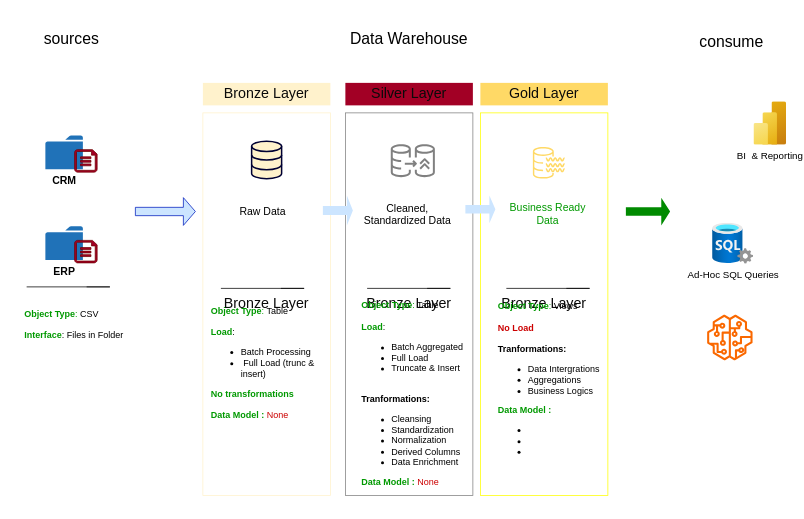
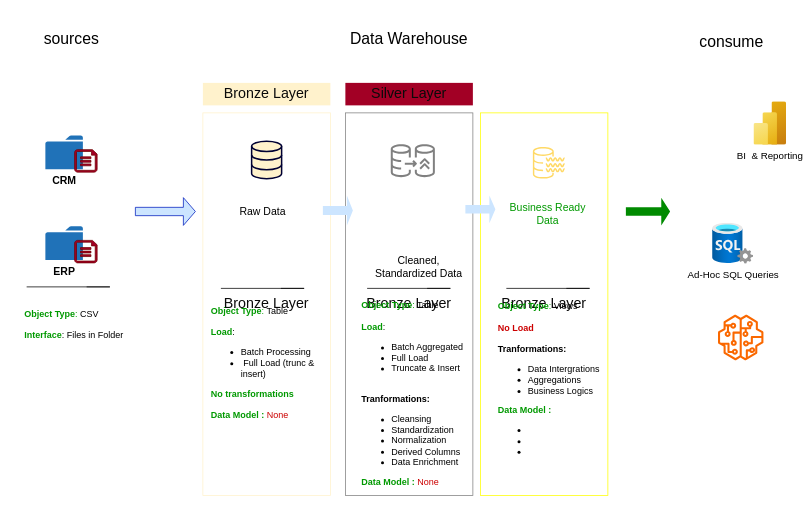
(544, 94) -> none
(408, 214) -> (419, 267)
(730, 338) -> (741, 338)
